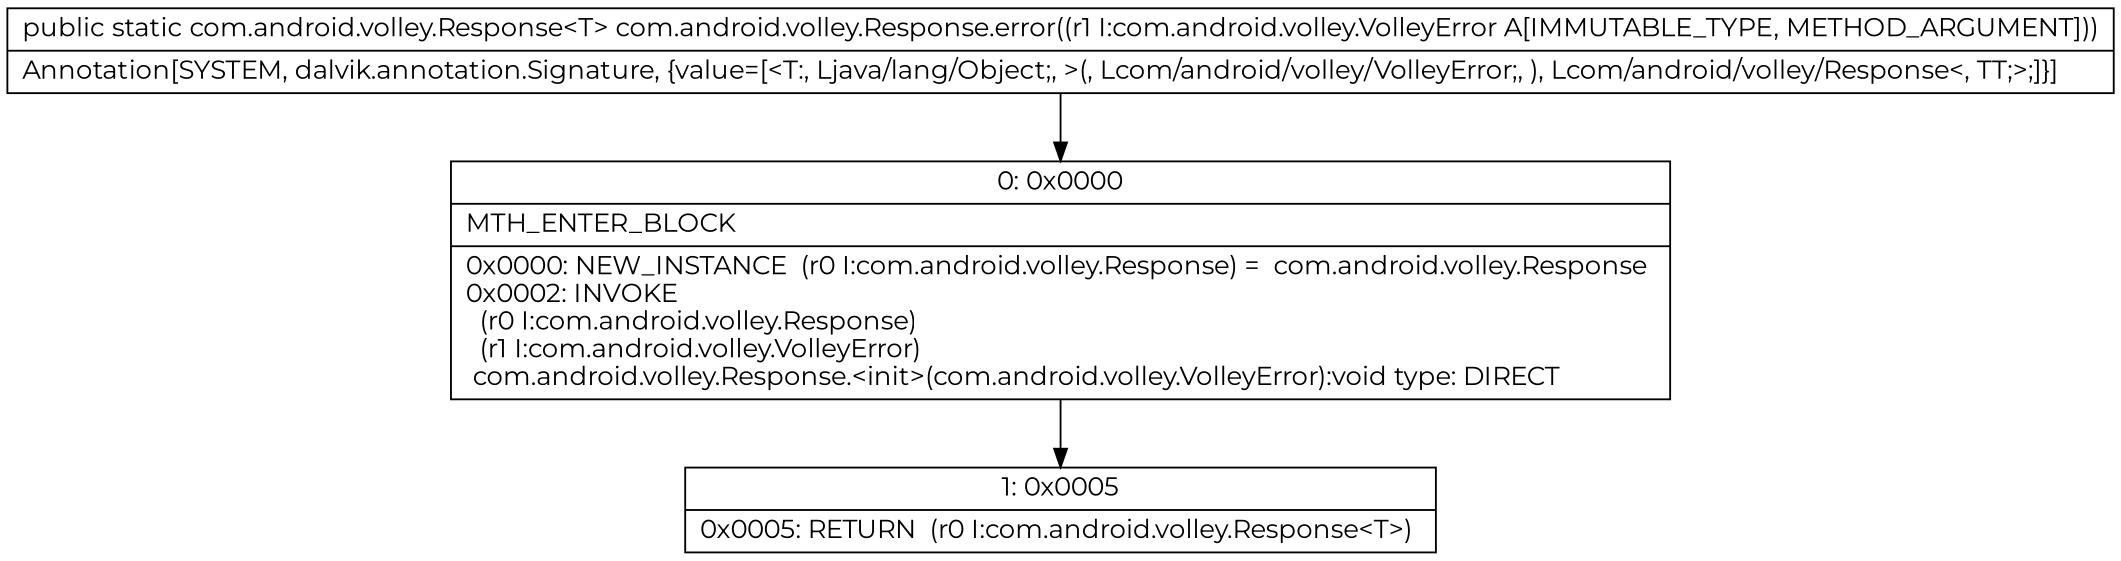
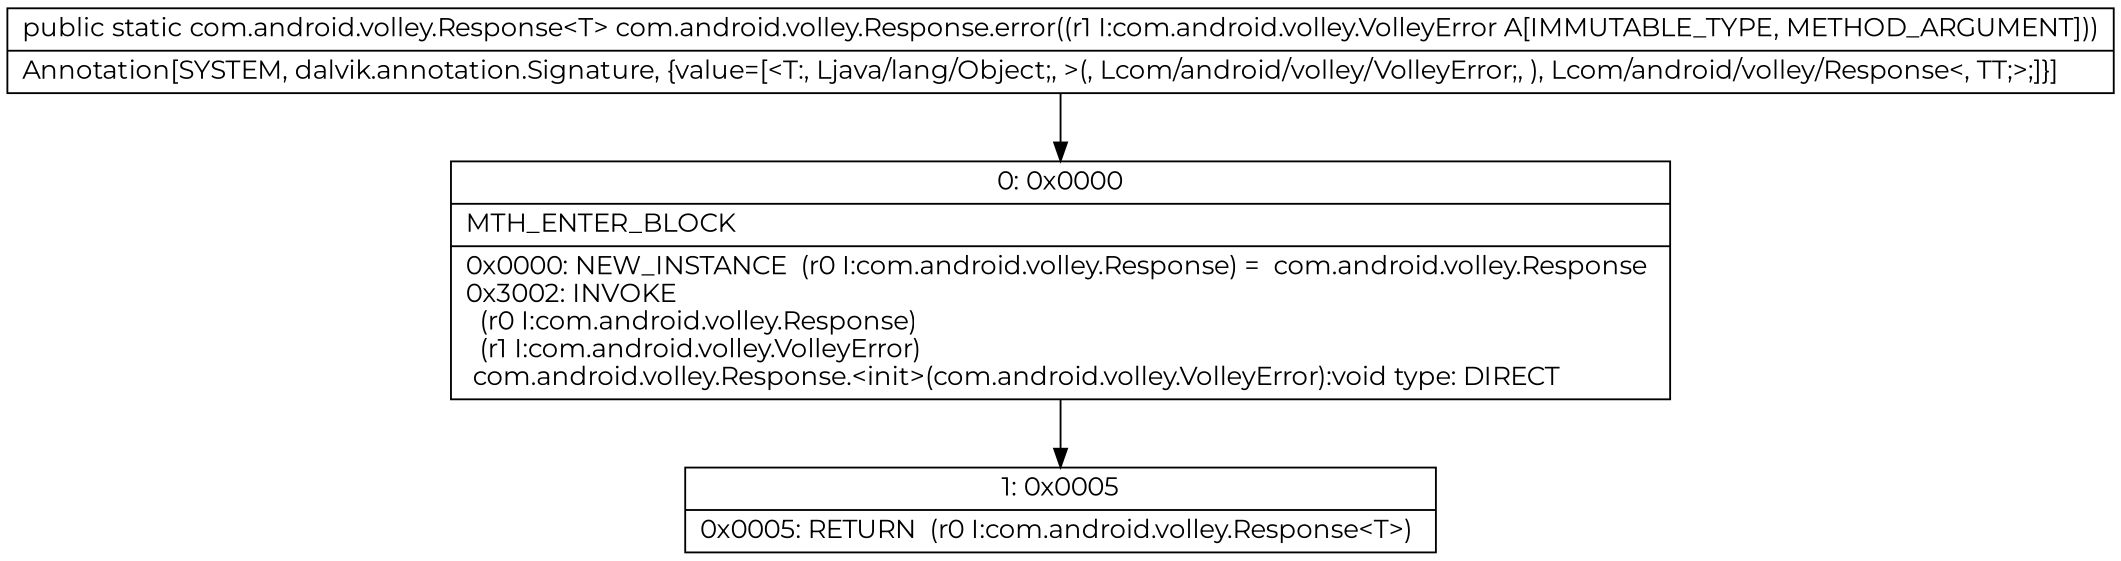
(579, 294) -> (578, 294)
